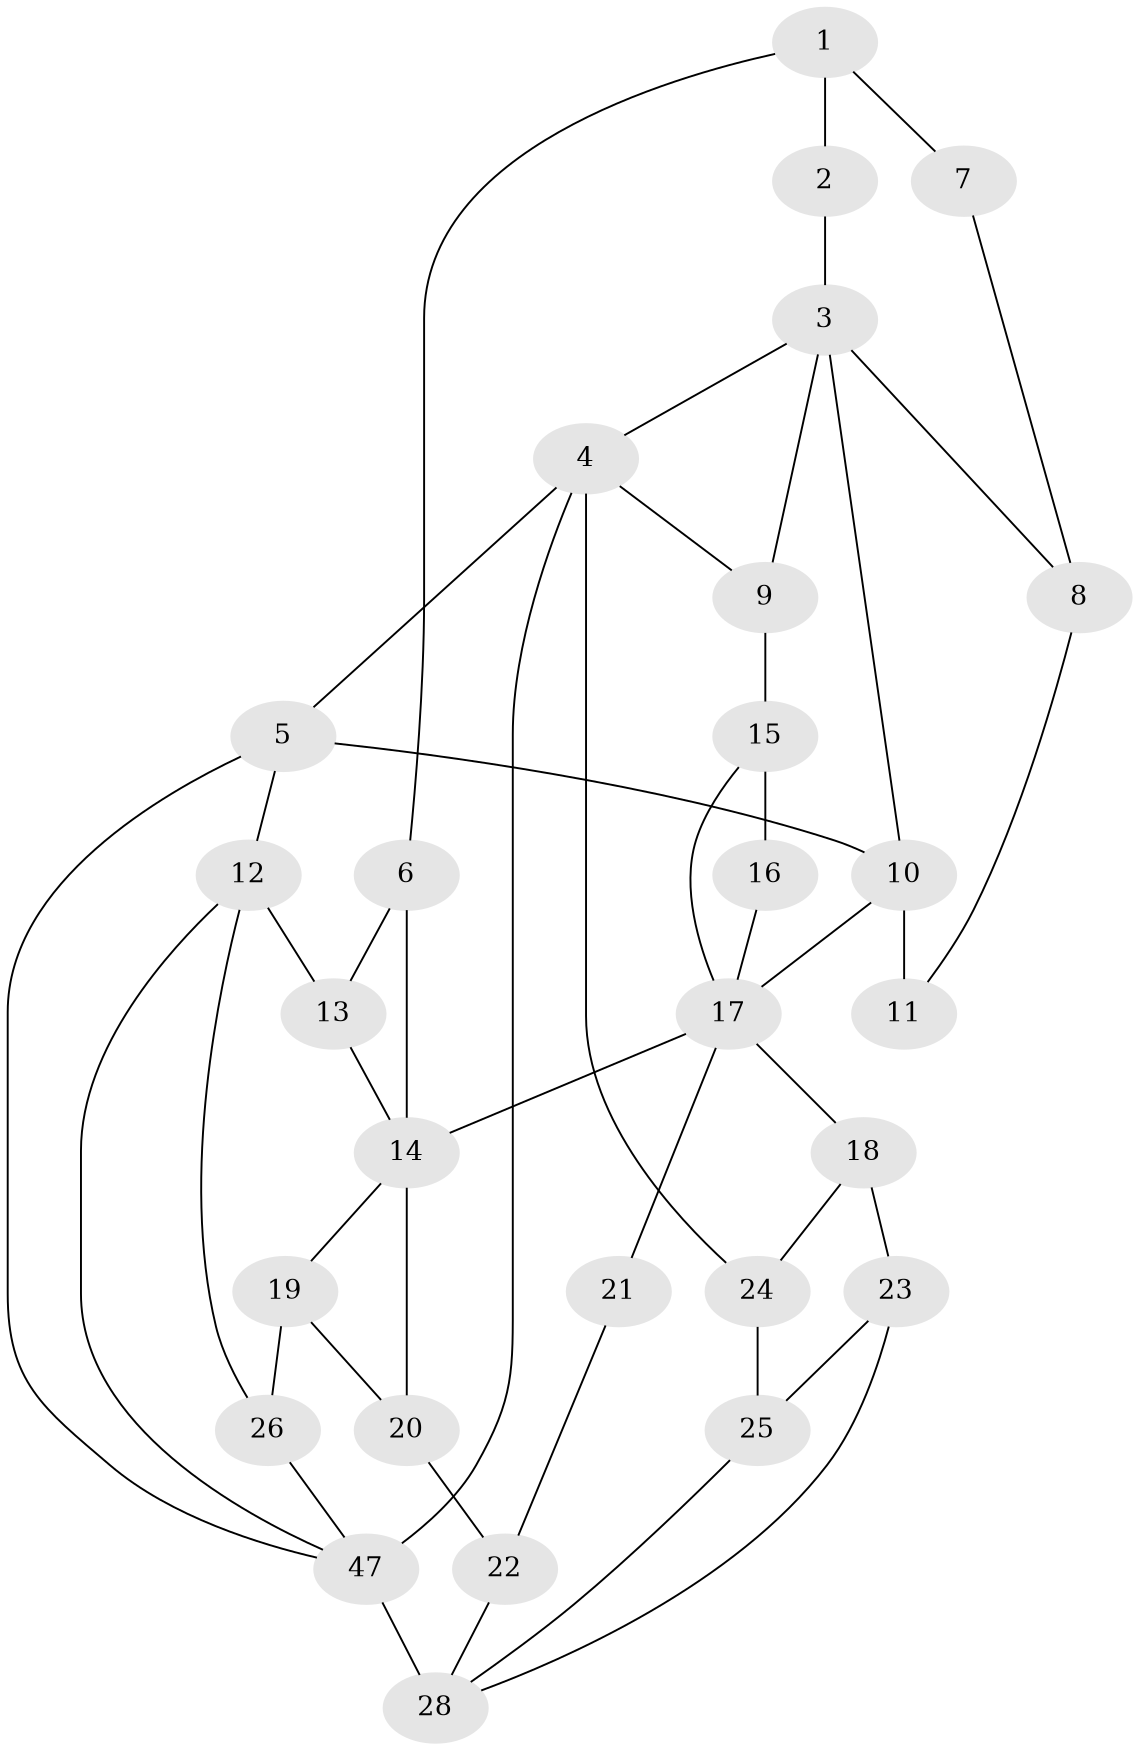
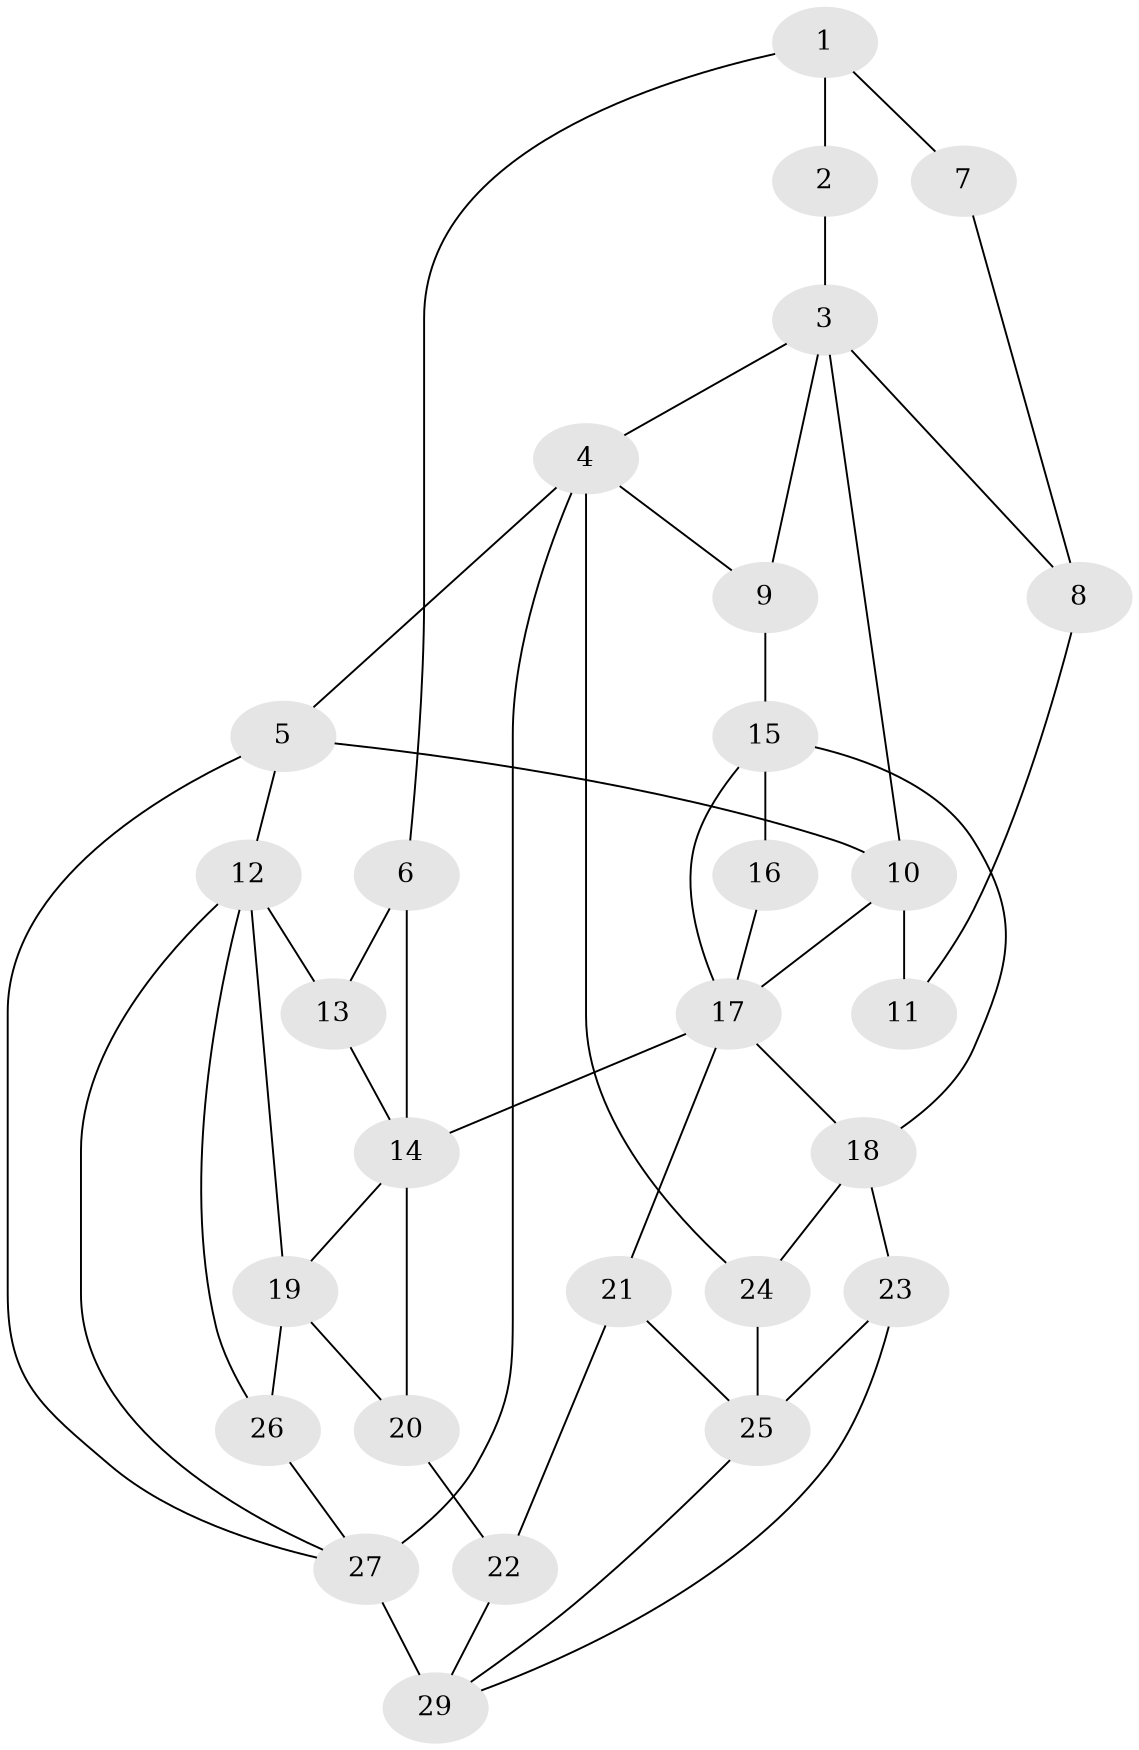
none -> (1002, 905)
none -> (267, 1083)
none -> (688, 1361)
(366, 1569) -> (366, 1569)
(436, 1708) -> (436, 1708)
